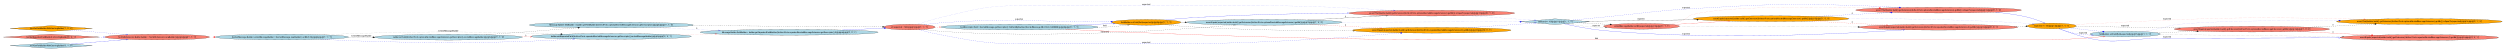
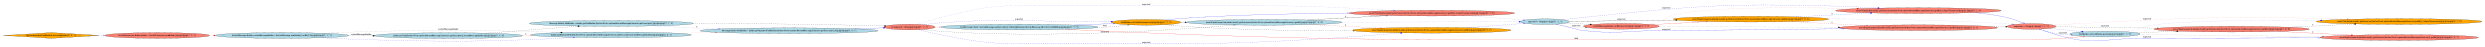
(1555, 22) -> (1545, 22)
(2052, 26) -> (2032, 26)
(51, 28) -> none
(51, 37) -> (51, 35)
(51, 46) -> none
